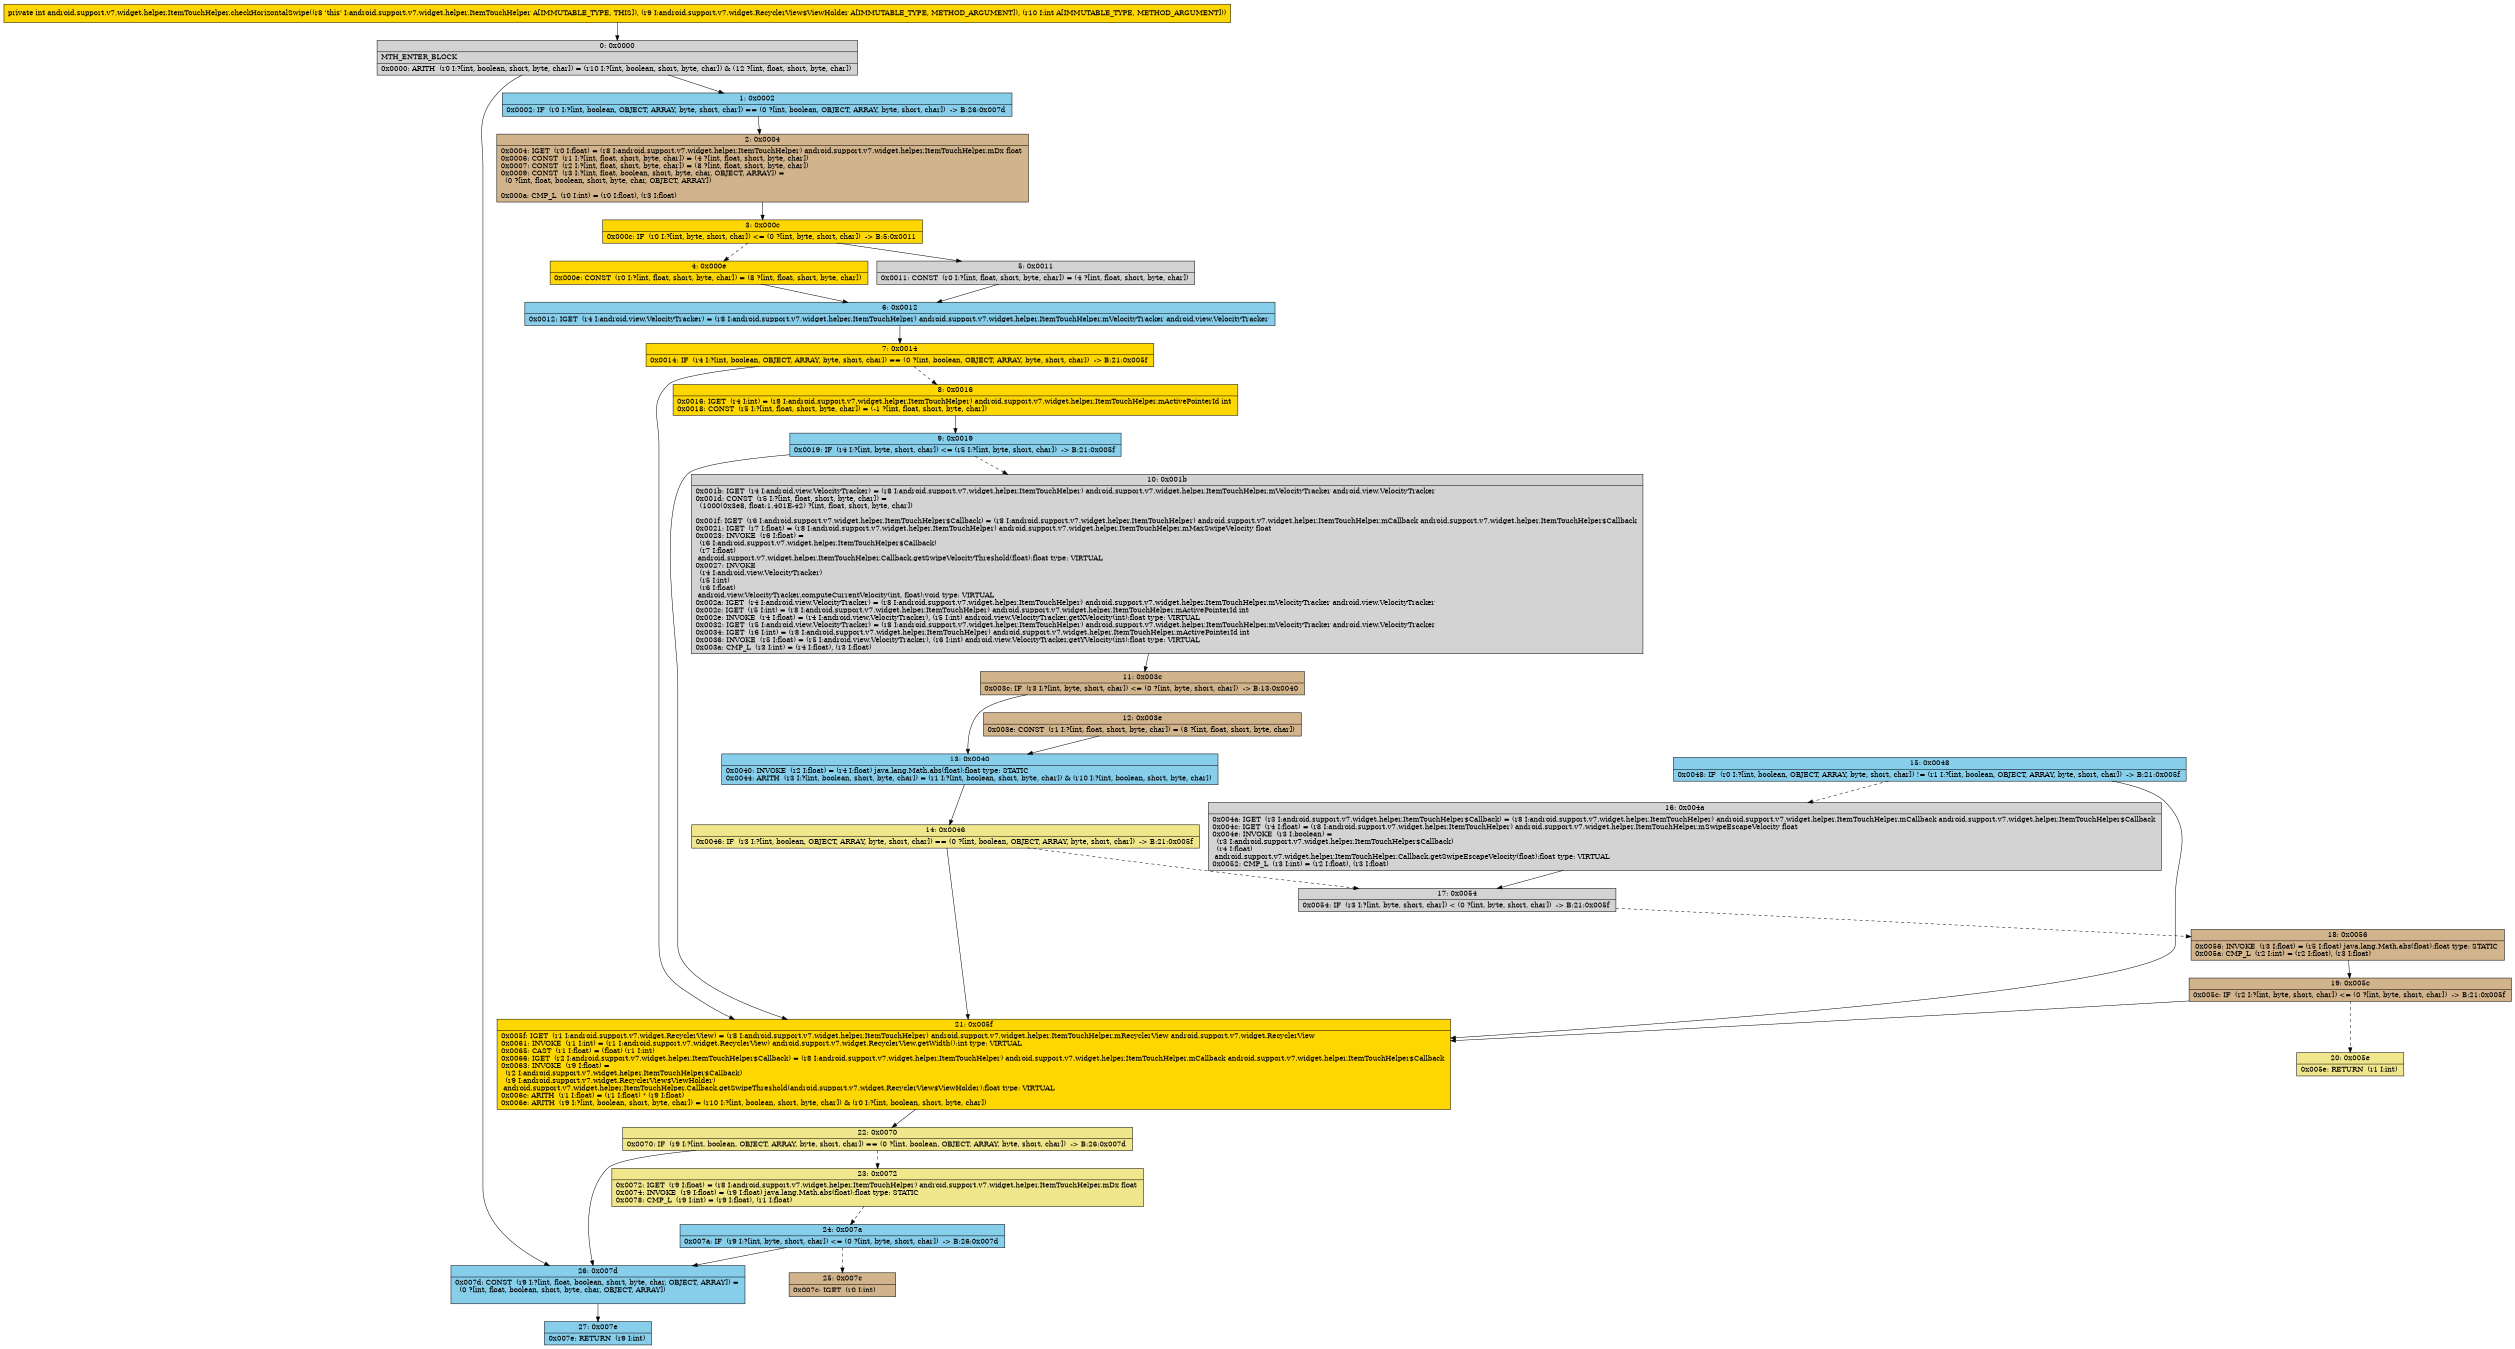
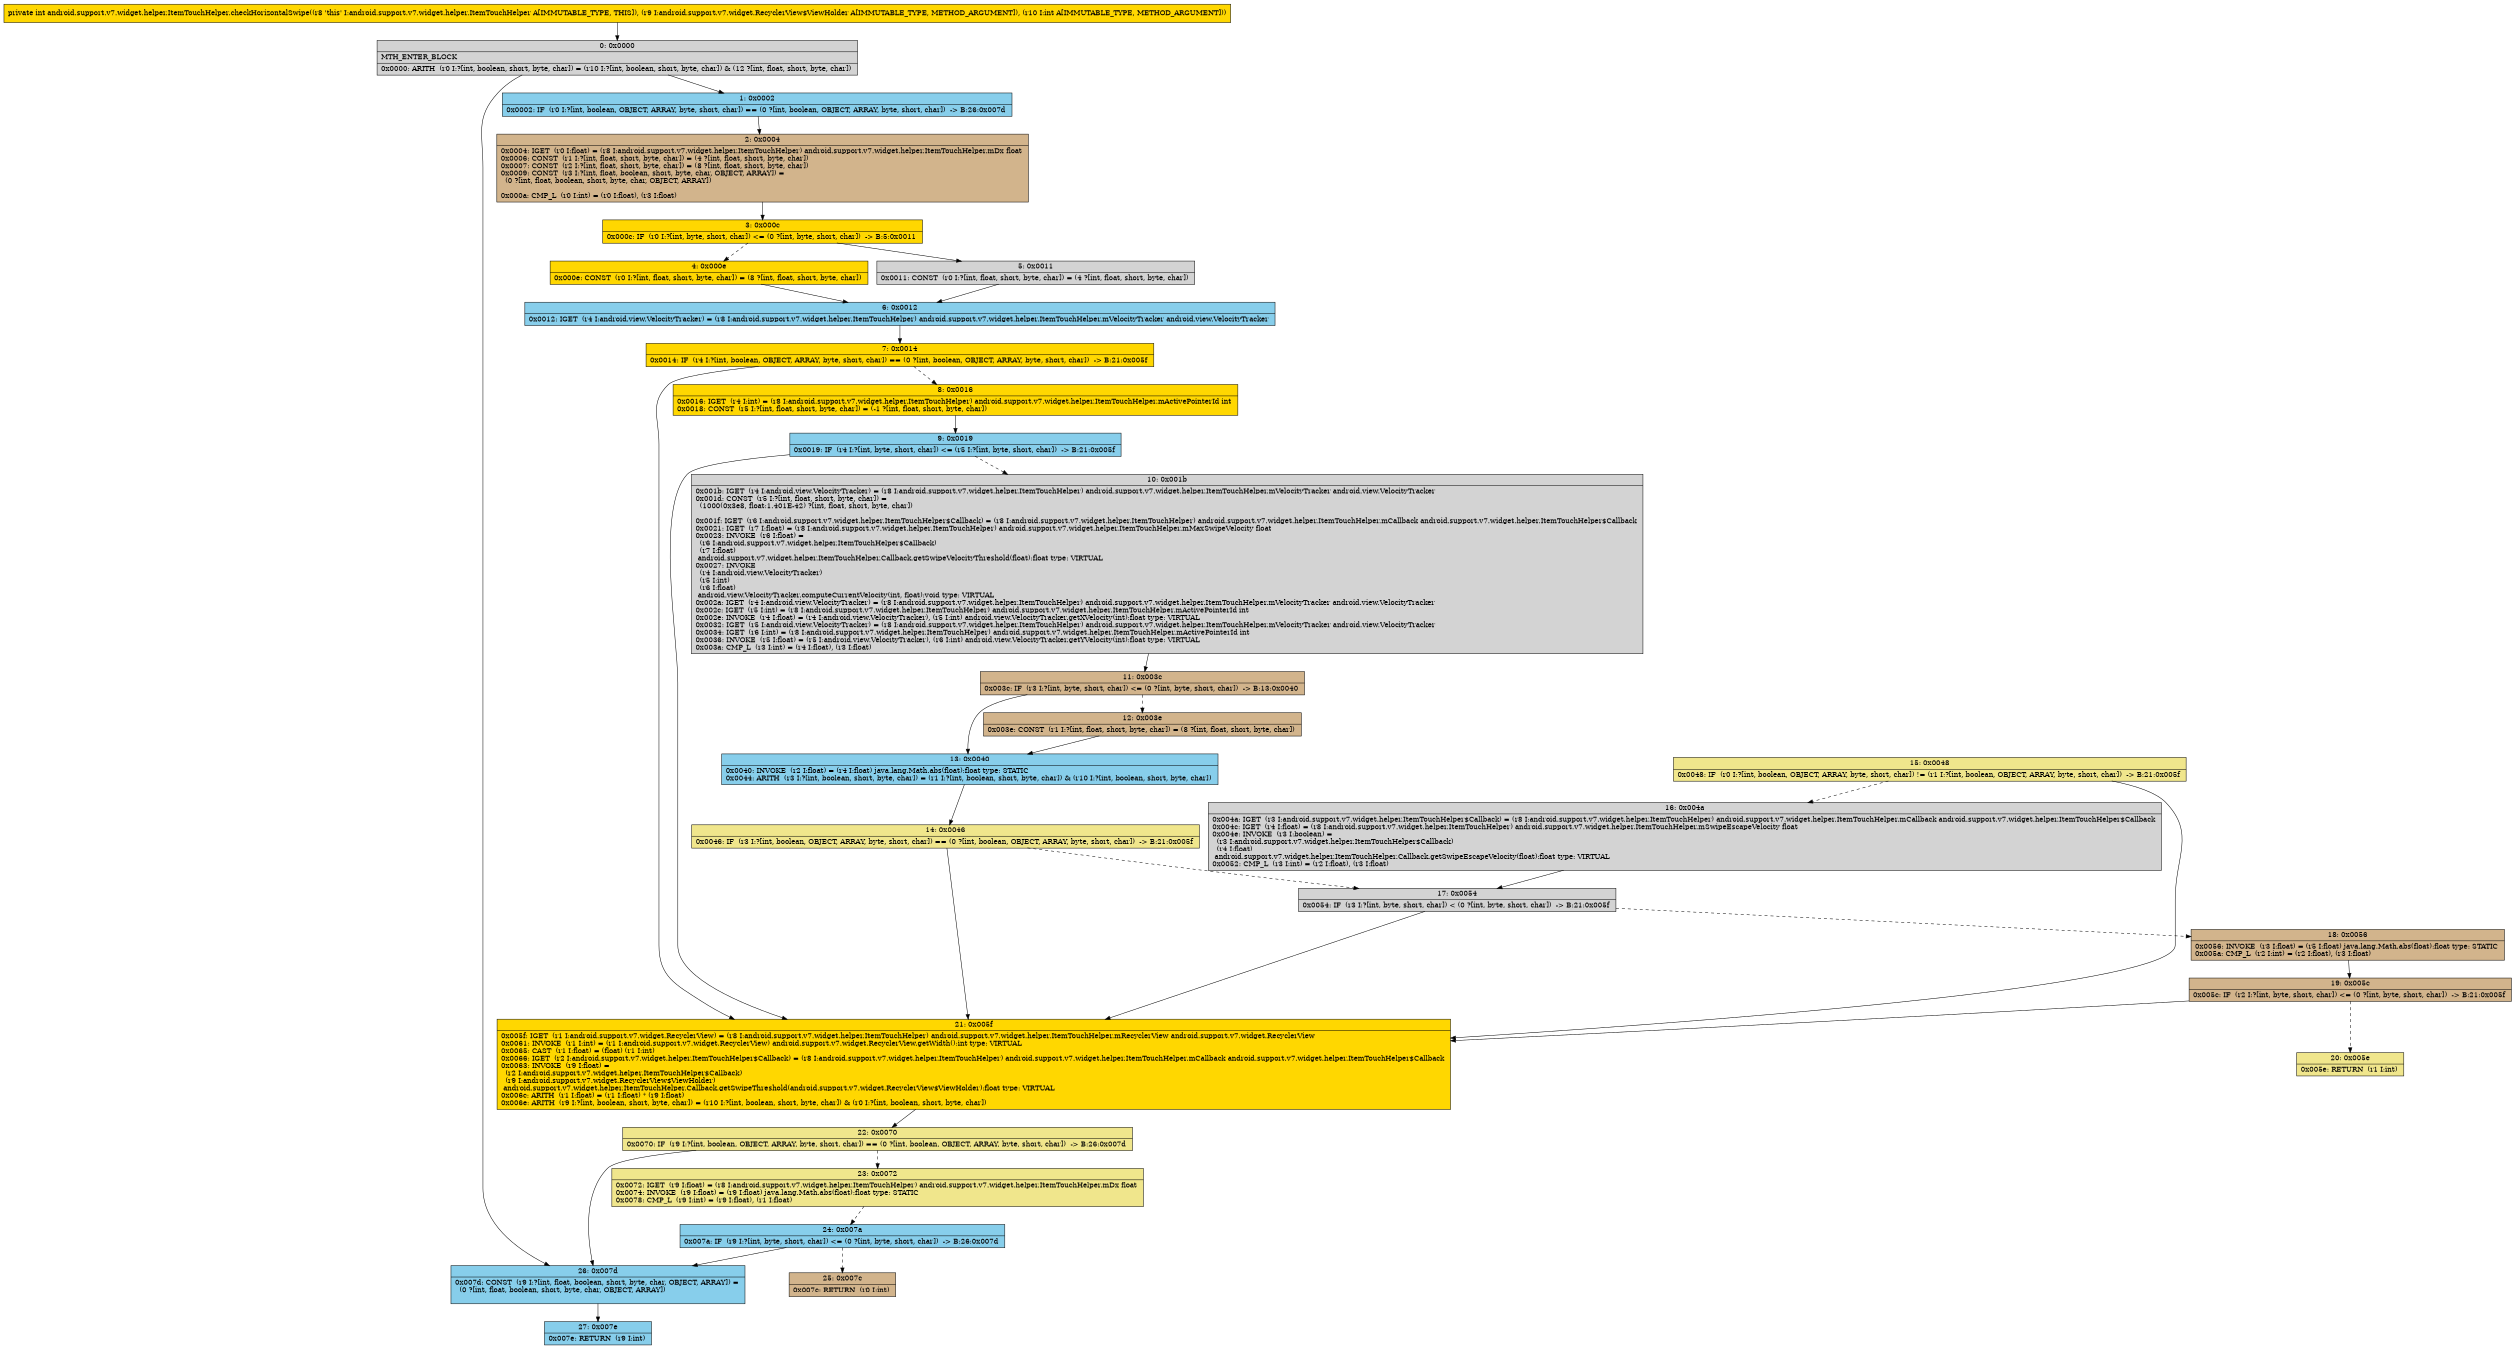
none -> (1142, 701)
(1930, 769) -> (1930, 769)
none -> (1267, 965)
(835, 1290) -> (842, 1290)
